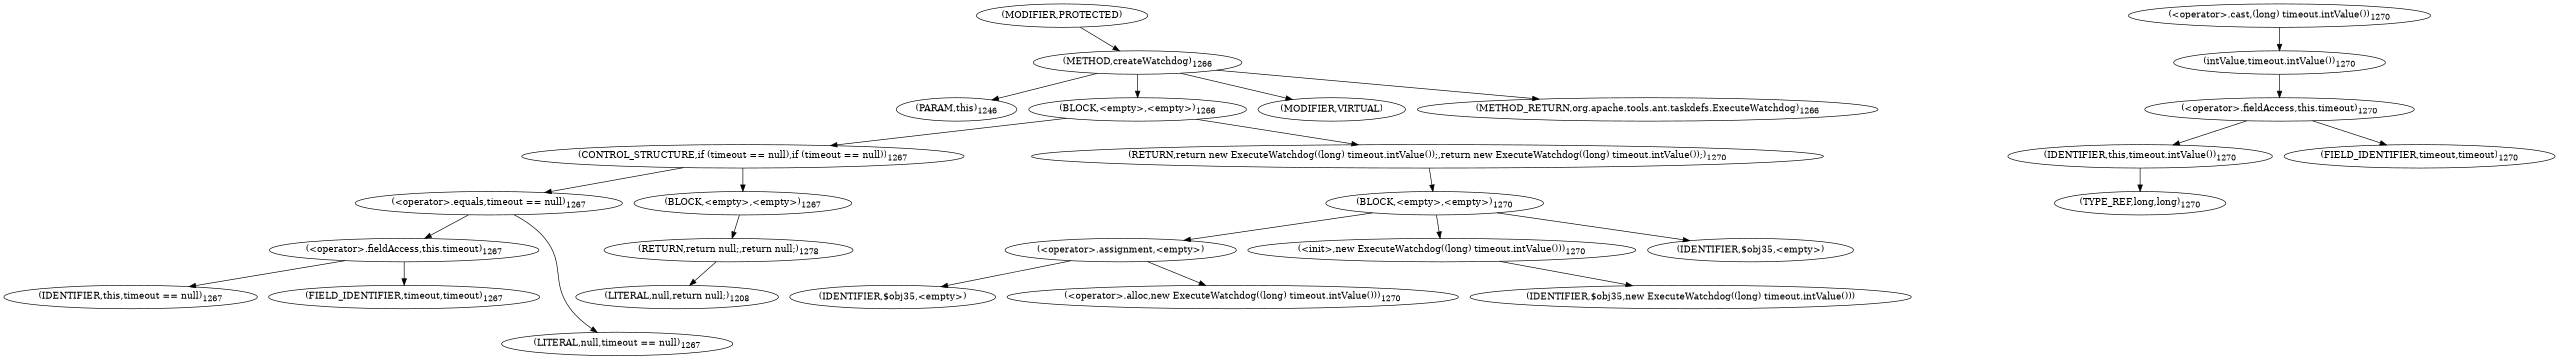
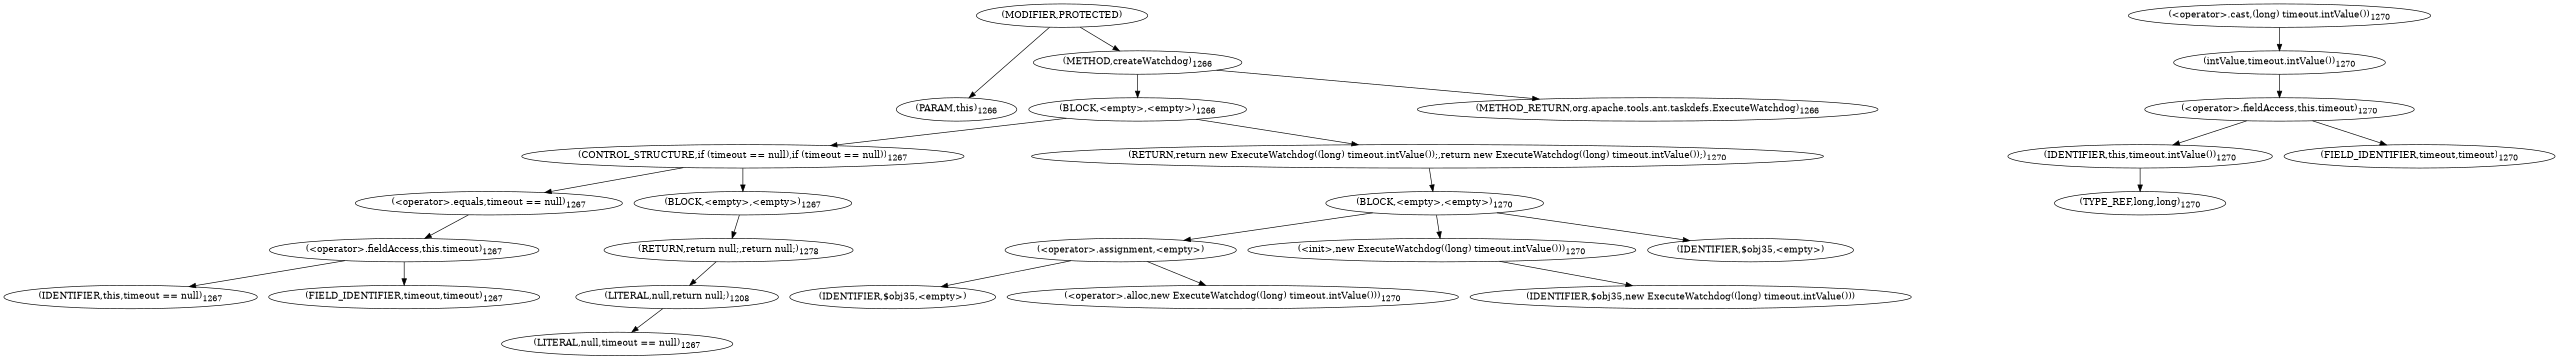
(1048, 86) -> (1012, 60)
(987, 108) -> (987, 108)
(1332, 109) -> none
(557, 269) -> (650, 318)
